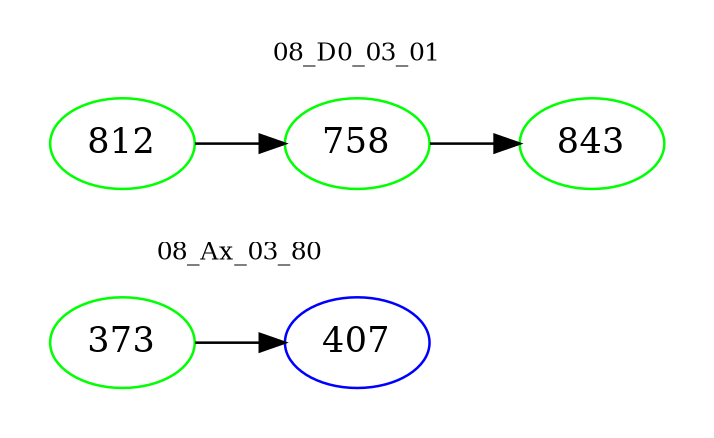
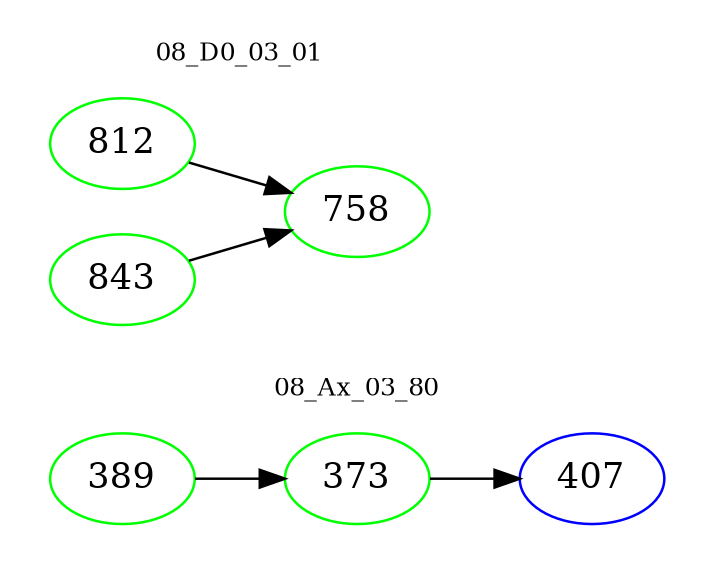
(462, 144) -> (228, 249)
none -> (122, 479)
